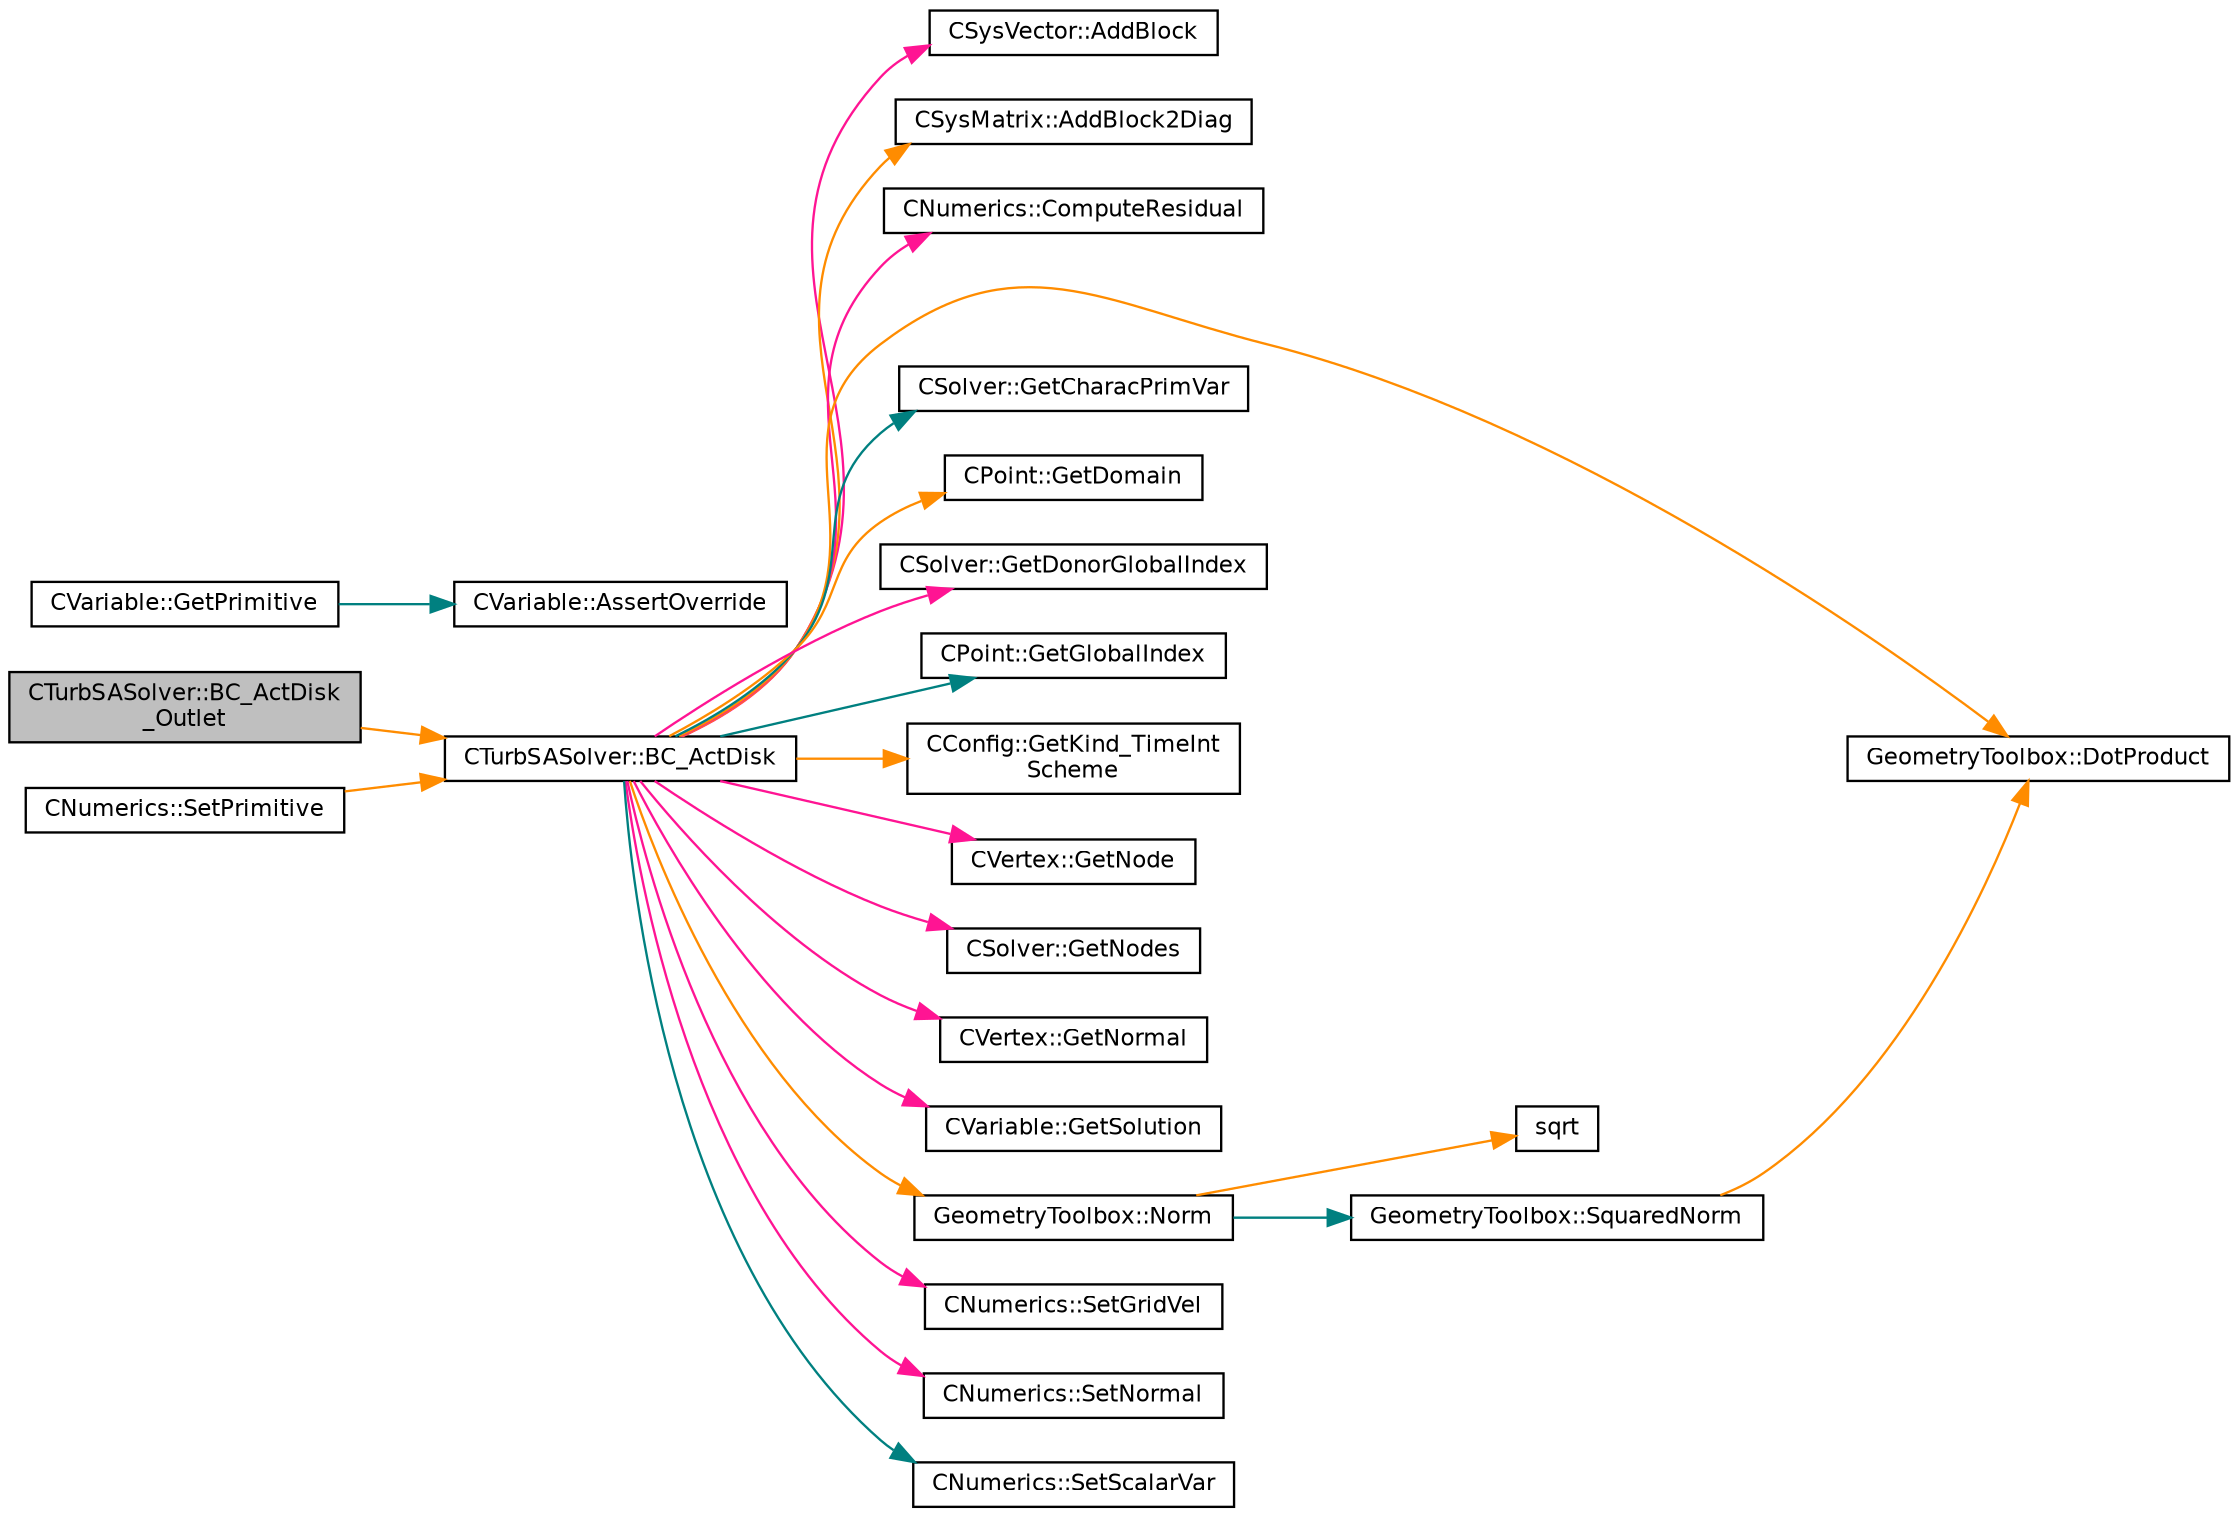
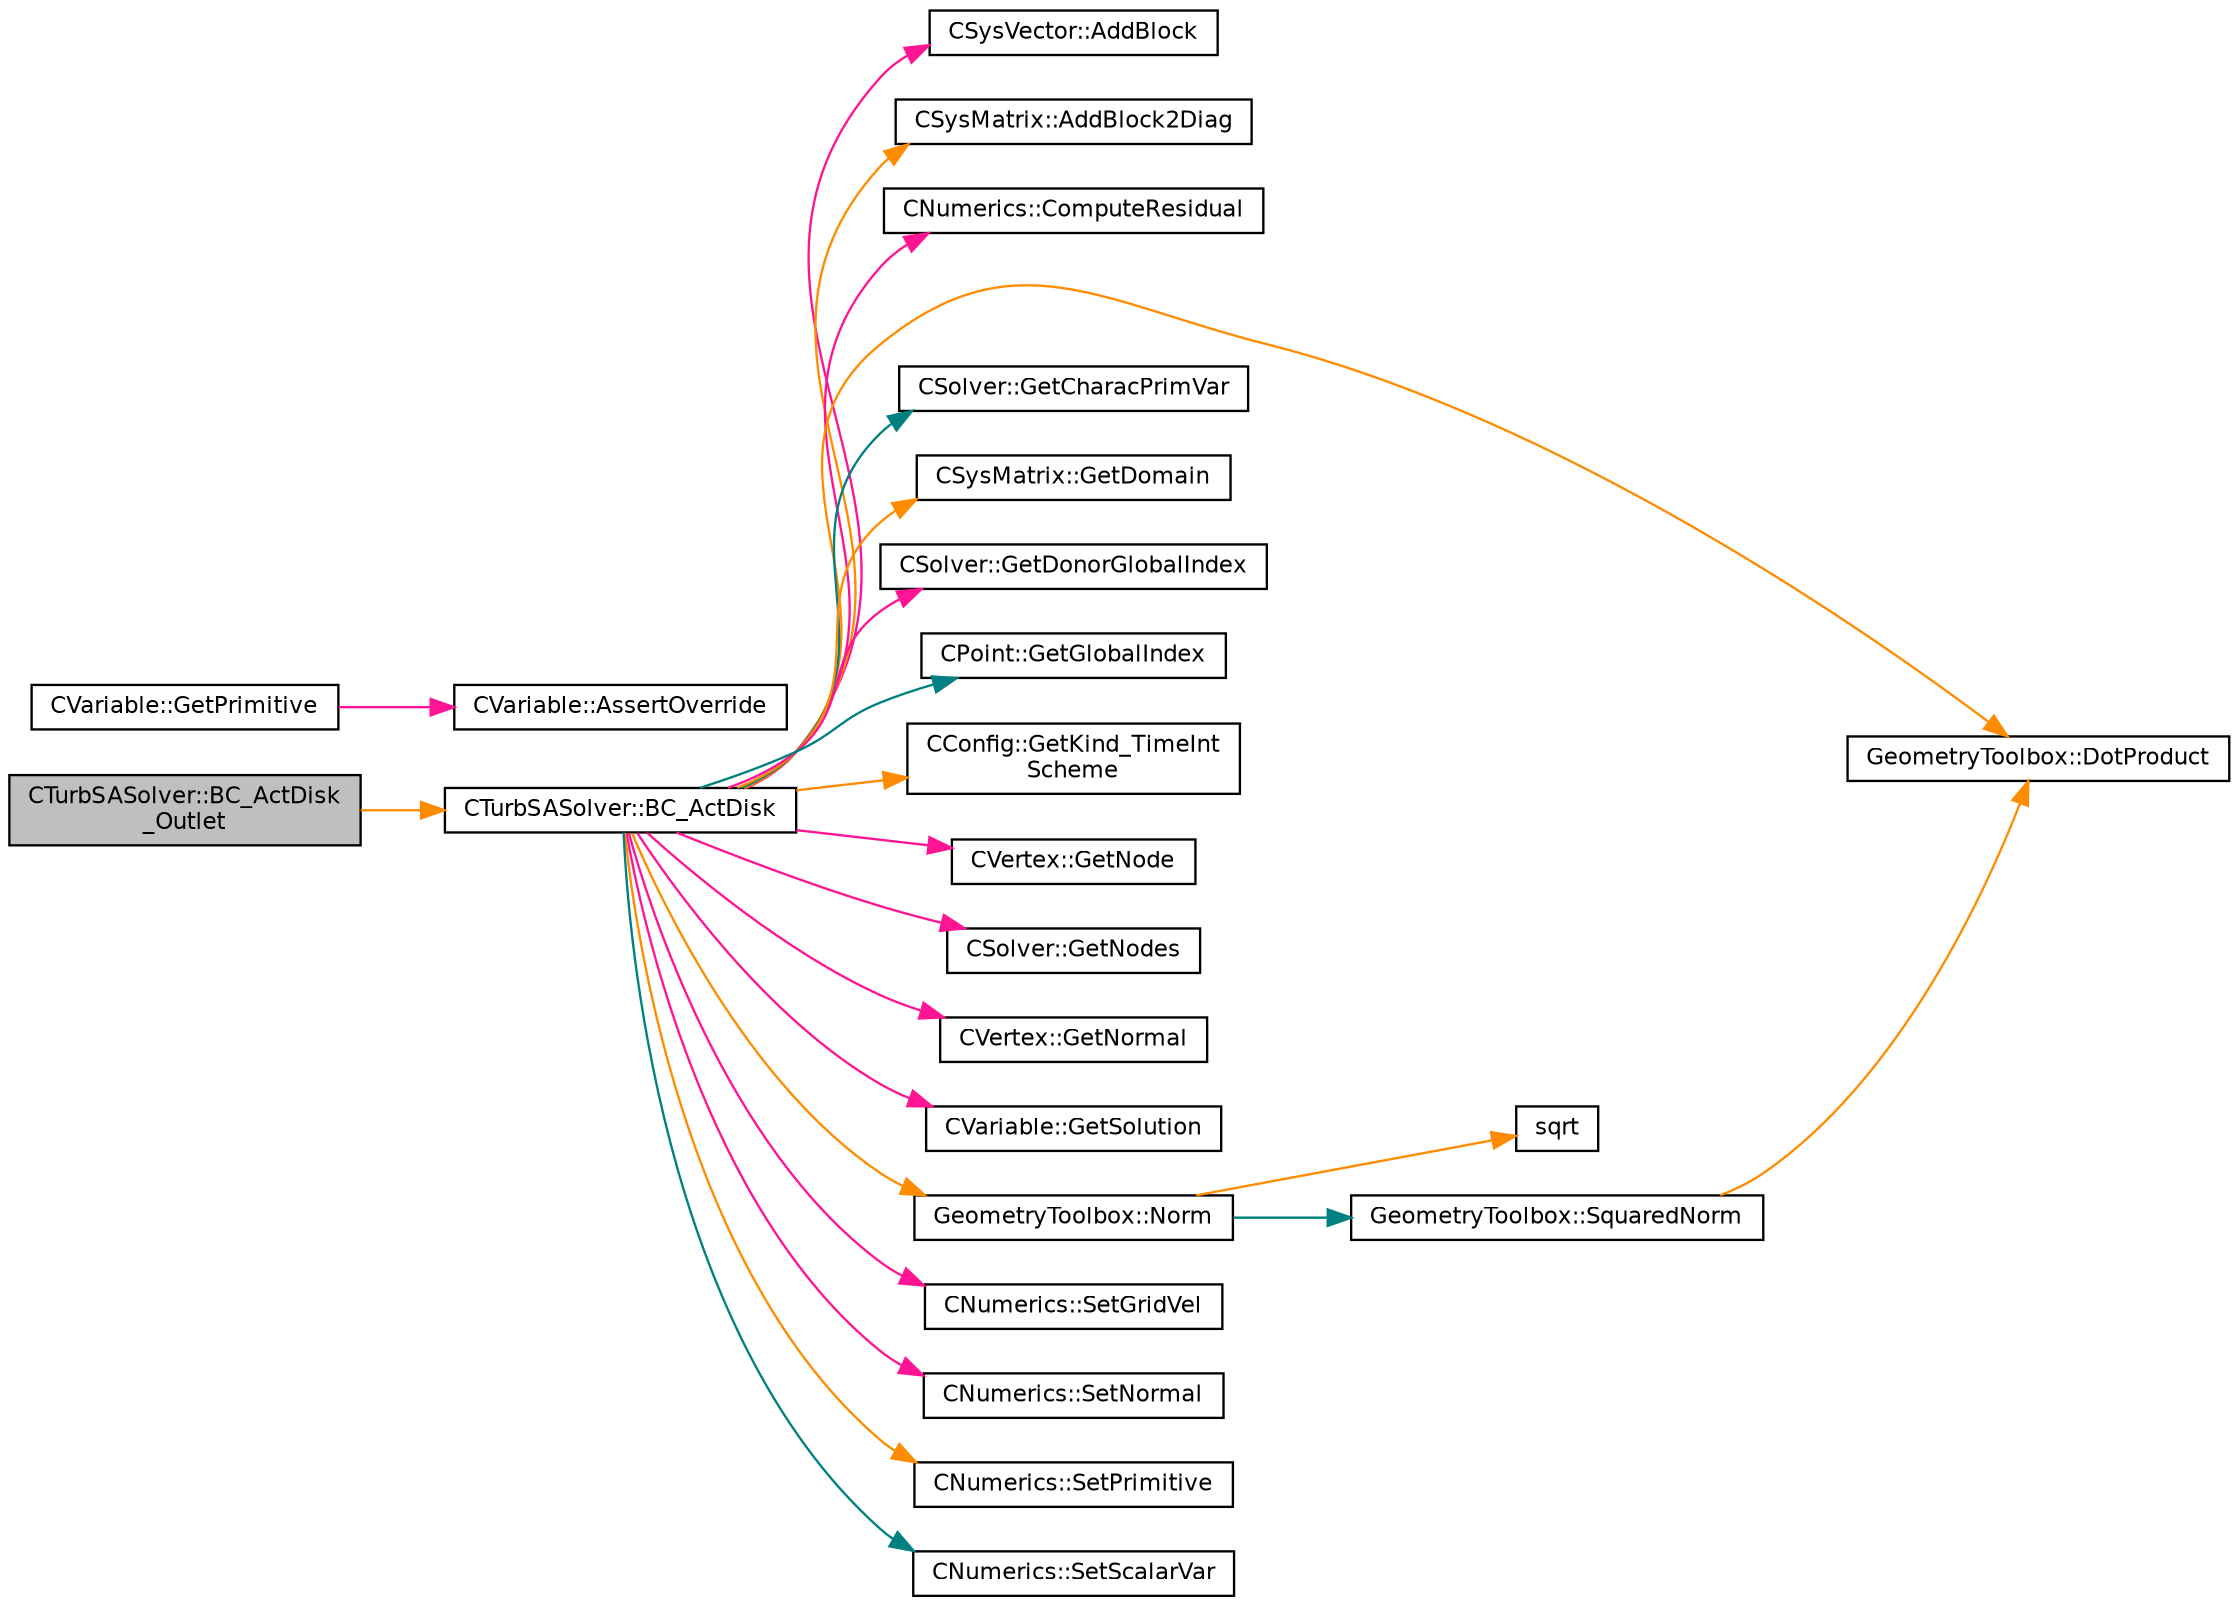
(1074, 478) -> (1074, 478)
(384, 604) -> (384, 707)
(383, 787) -> (704, 1168)
